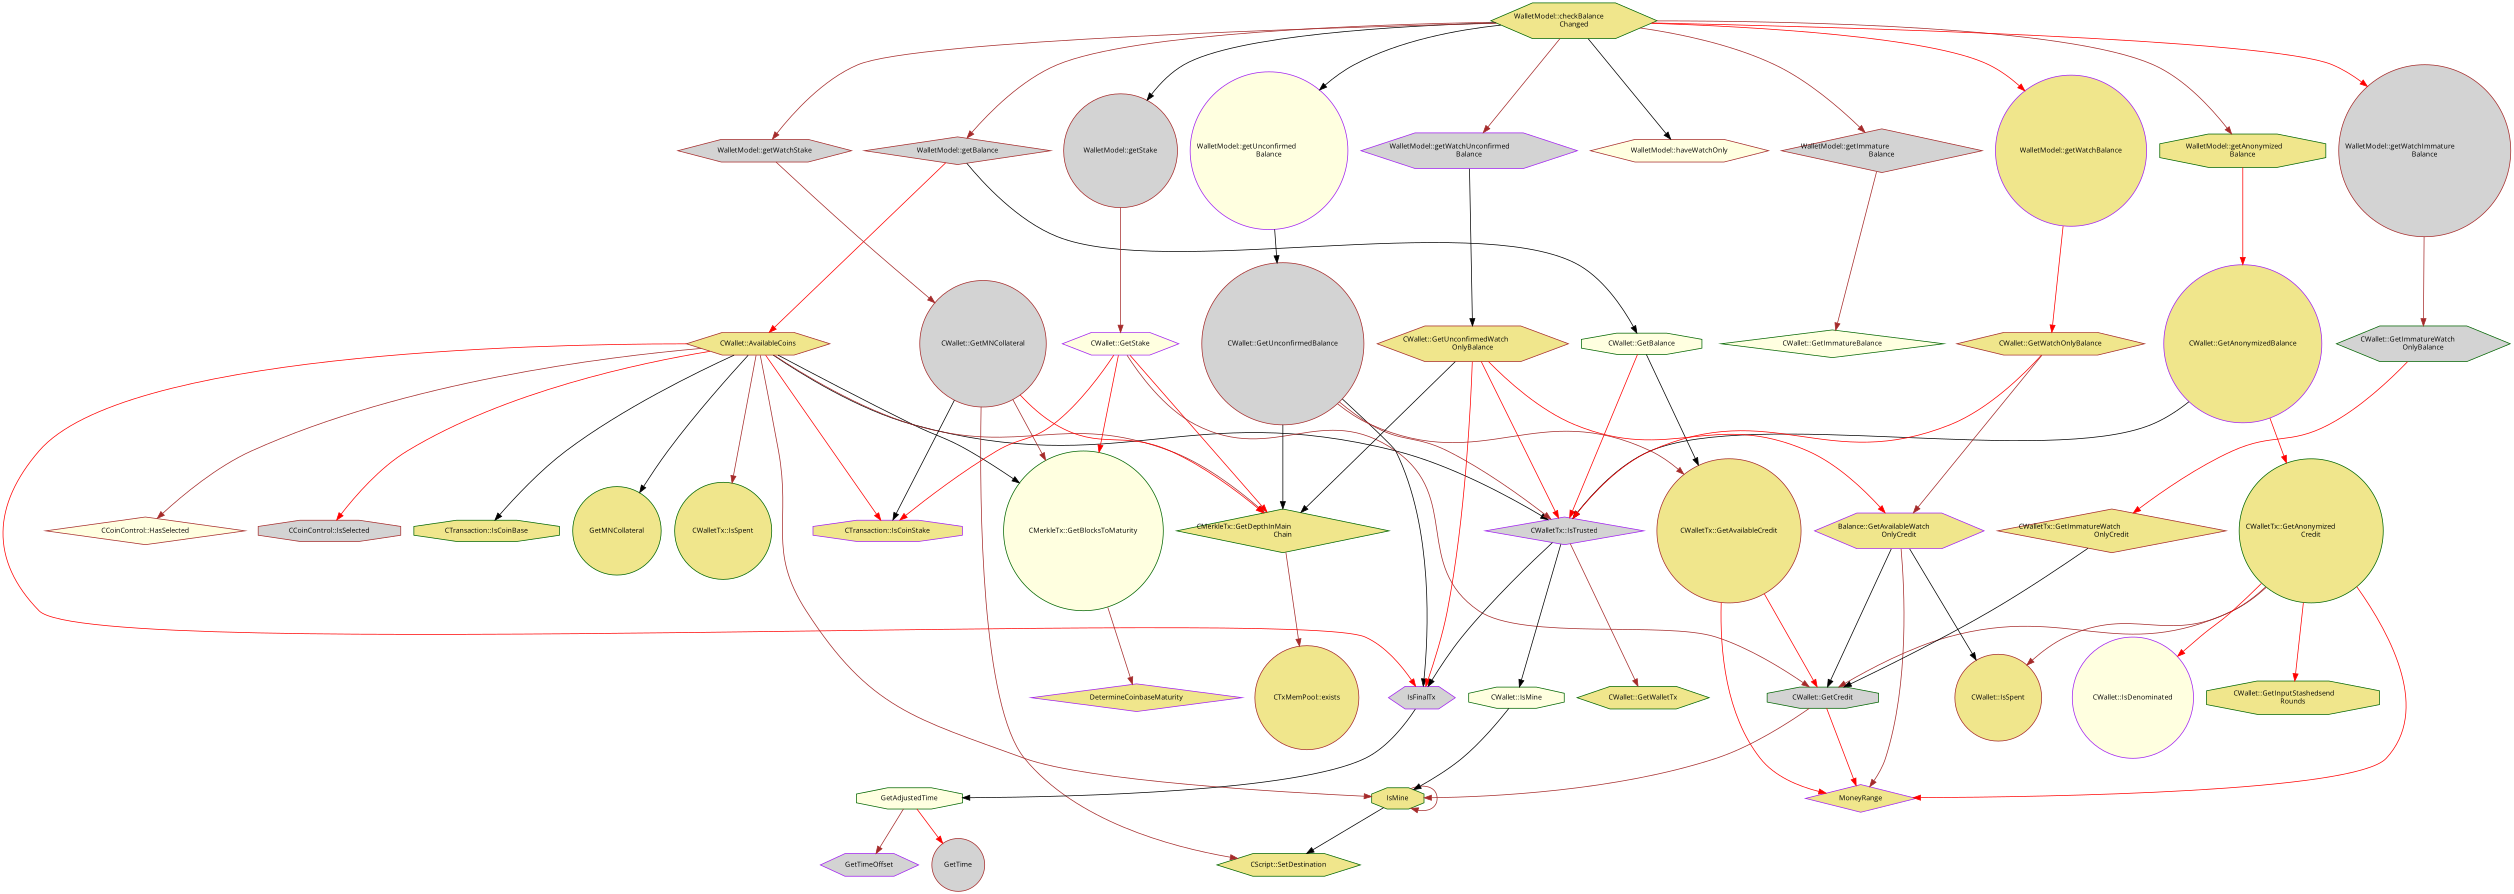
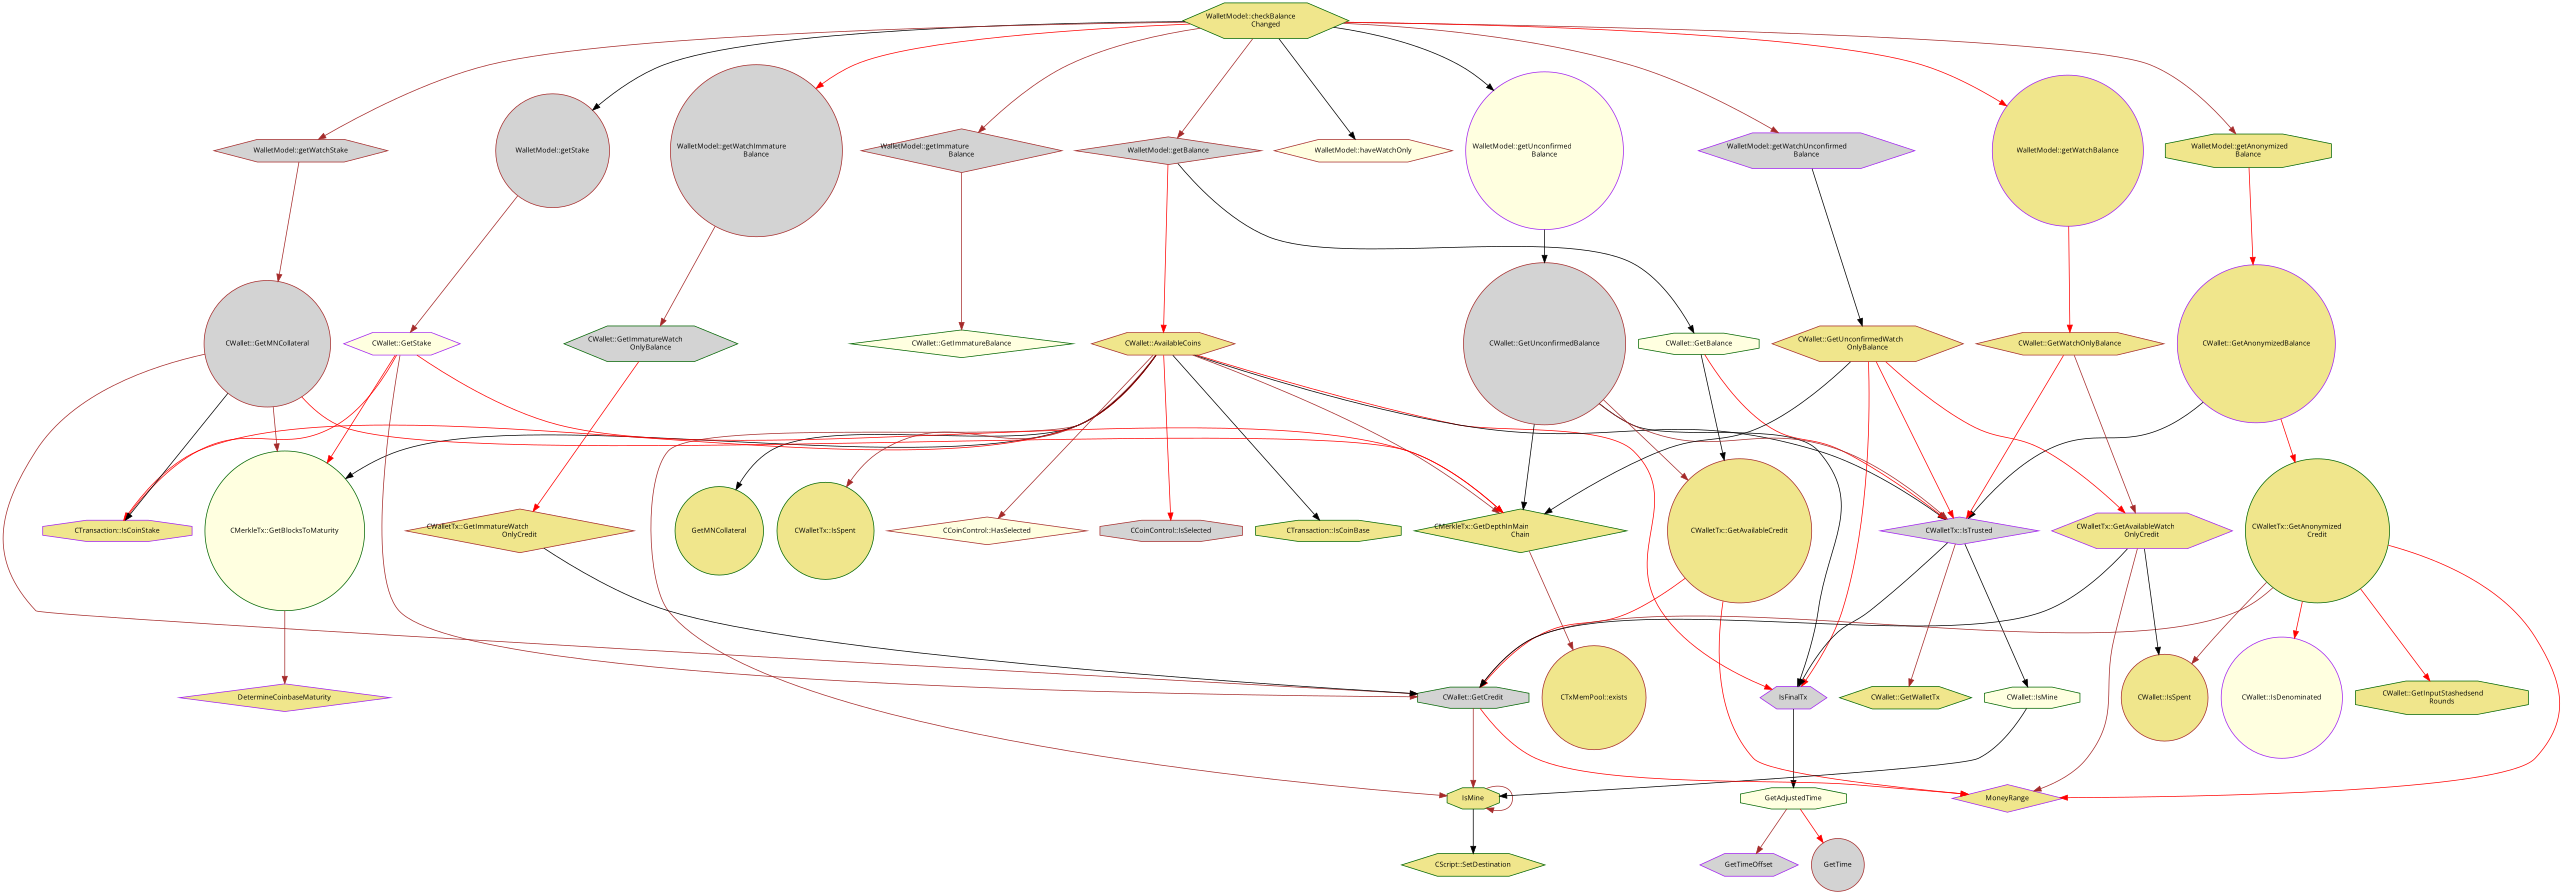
(1899, 531) -> (2142, 531)
(1001, 701) -> (535, 644)
